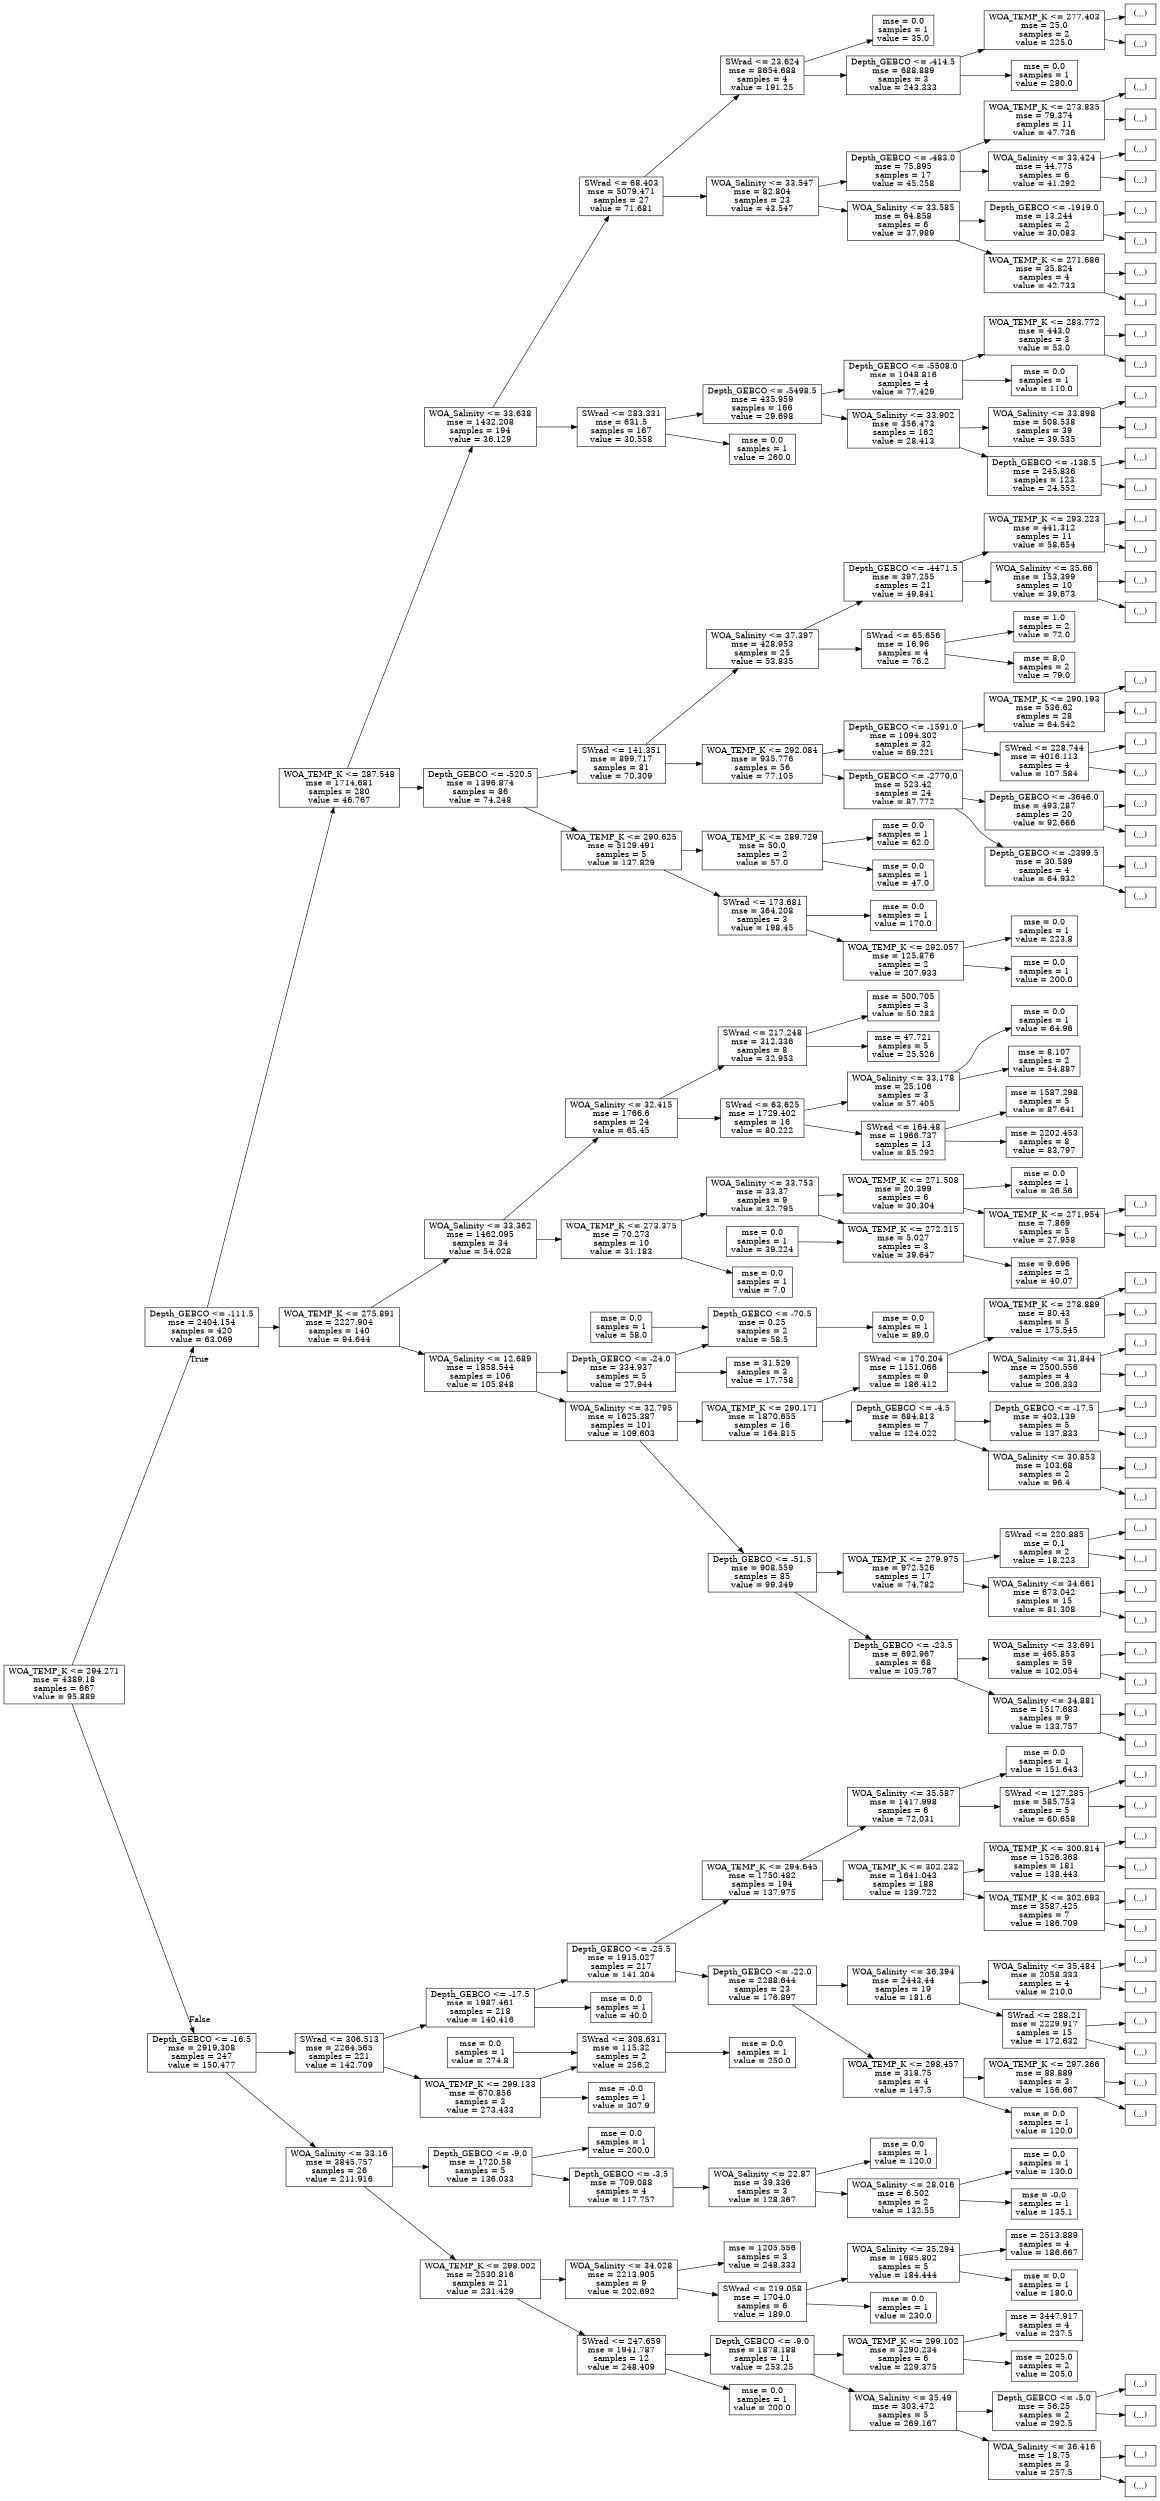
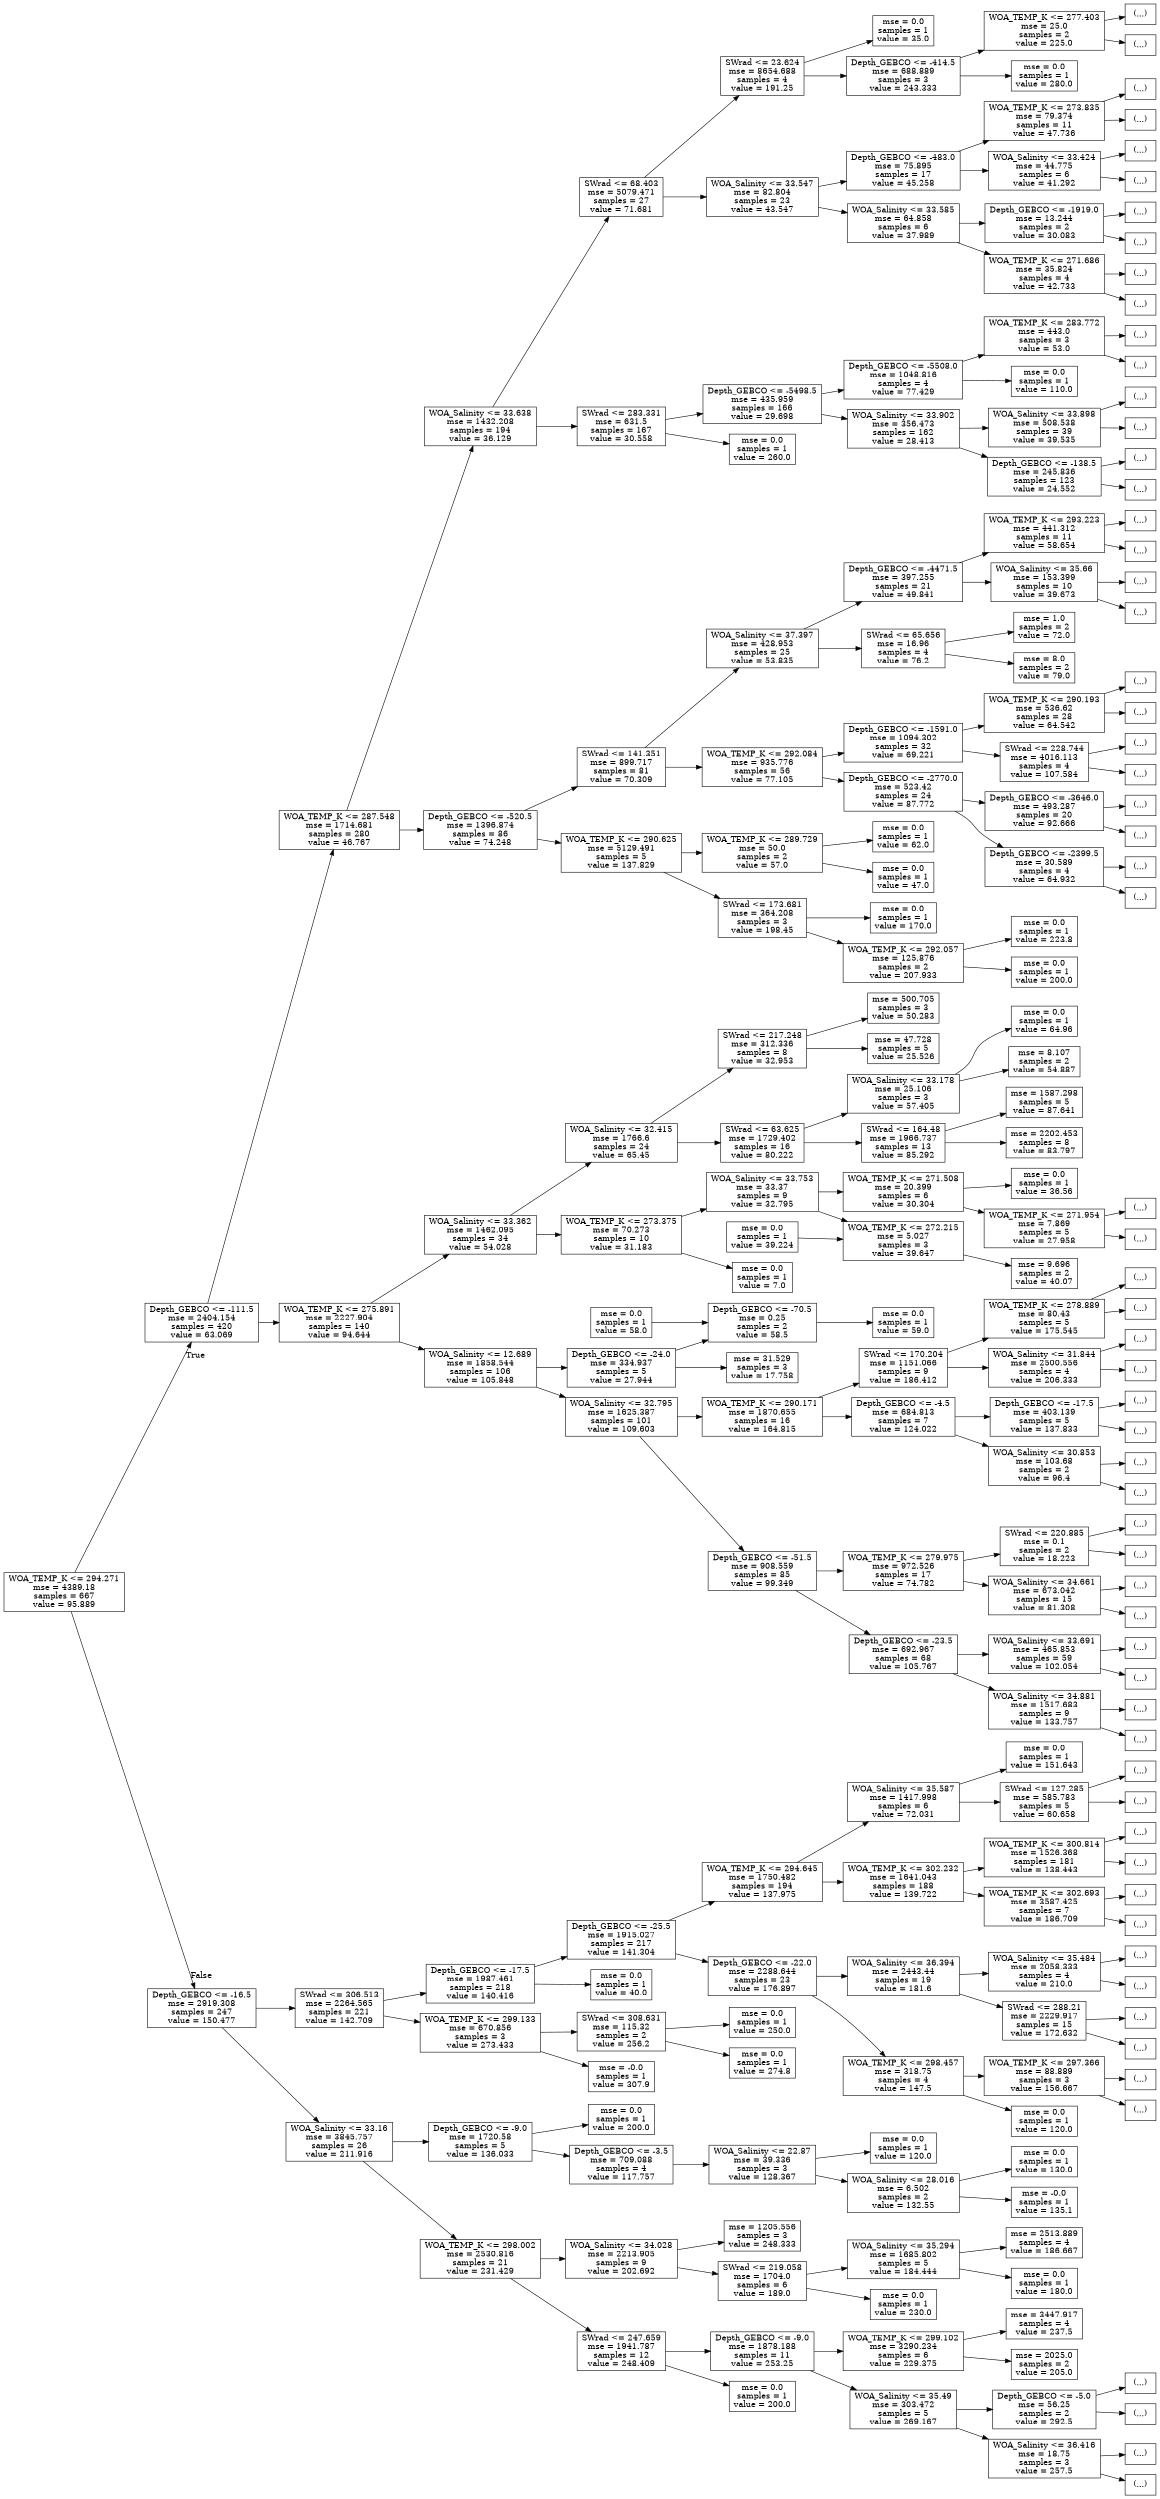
(903, 1046) -> (903, 1049)
(903, 1327) -> (903, 1323)
(1044, 1807) -> (1044, 1802)
(542, 2053) -> (695, 2048)
